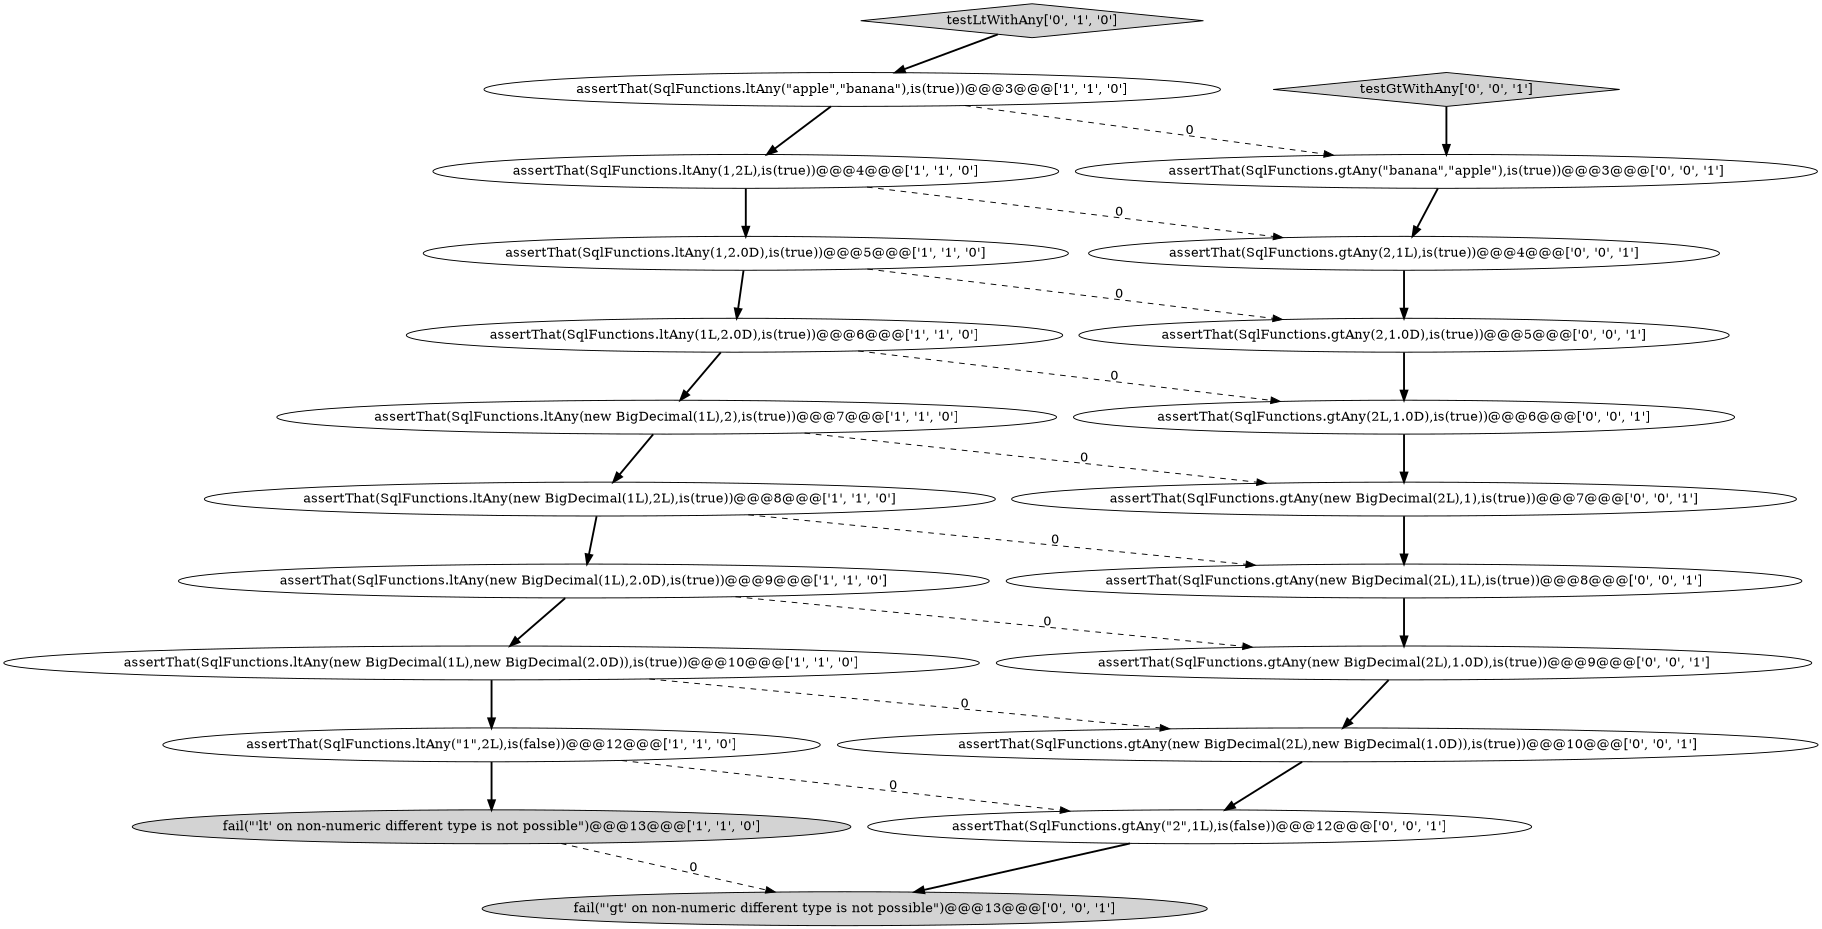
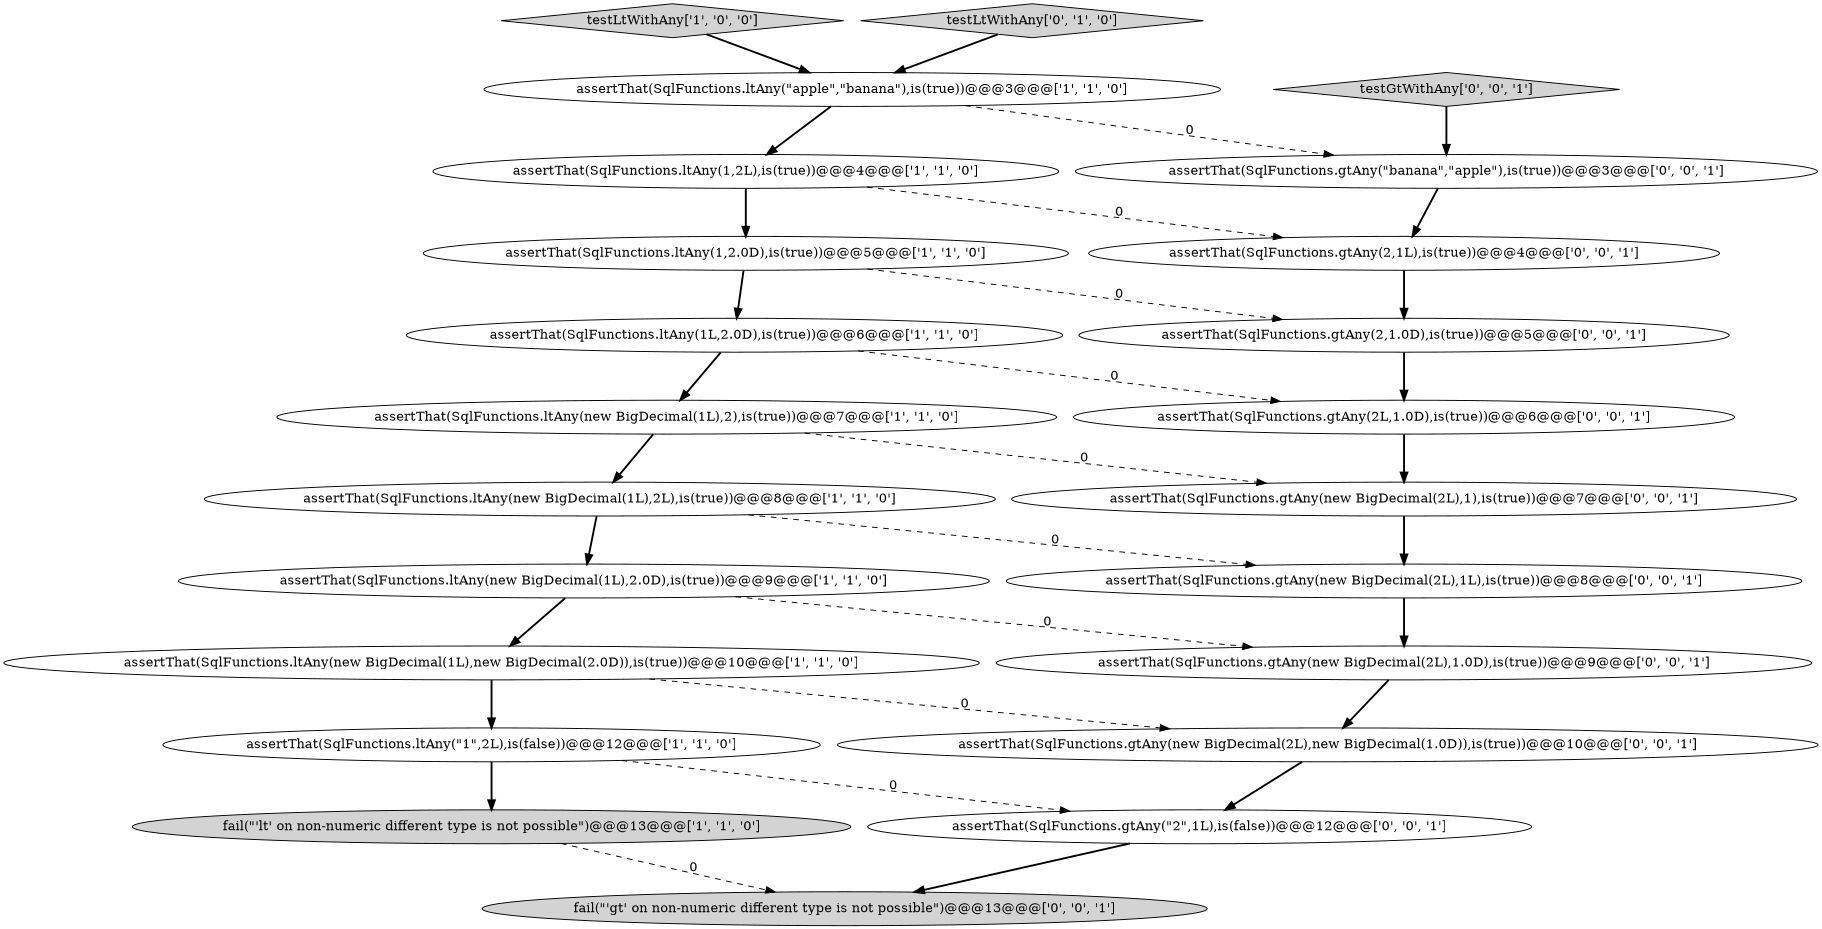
none -> (672, 21)
